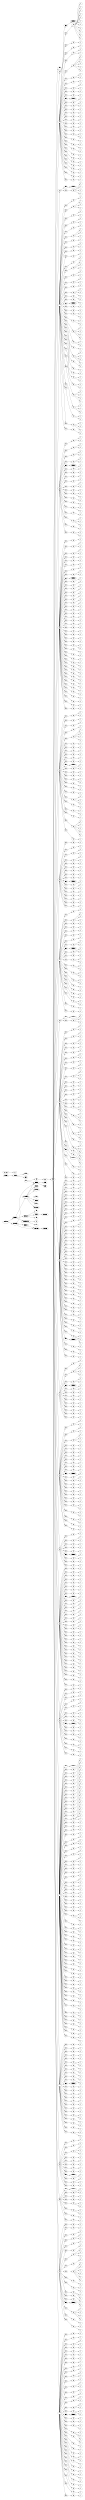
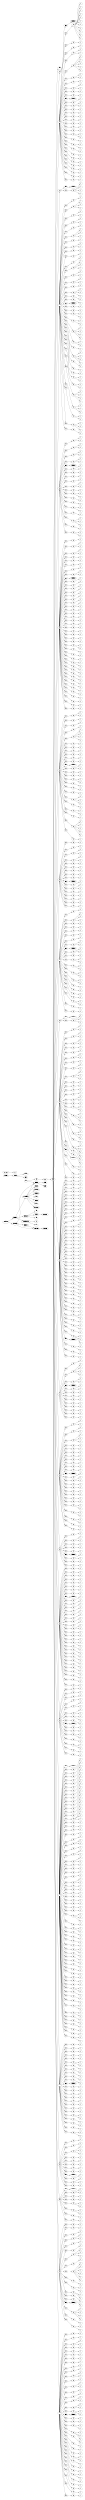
none -> (36, 1193)
